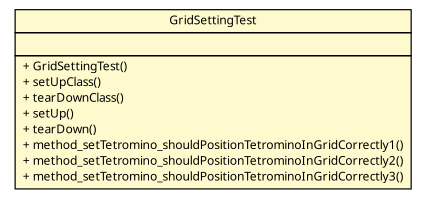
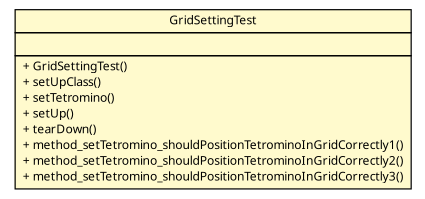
(73, 98) -> (69, 98)
